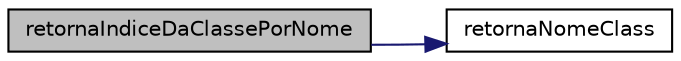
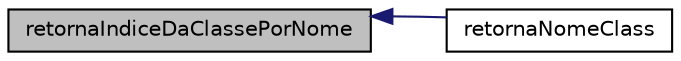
(398, 45) -> (420, 17)
